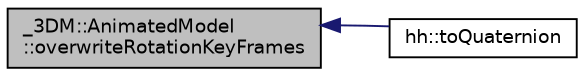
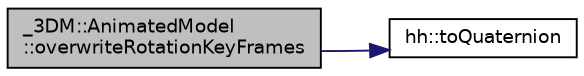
(365, 26) -> (345, 51)
